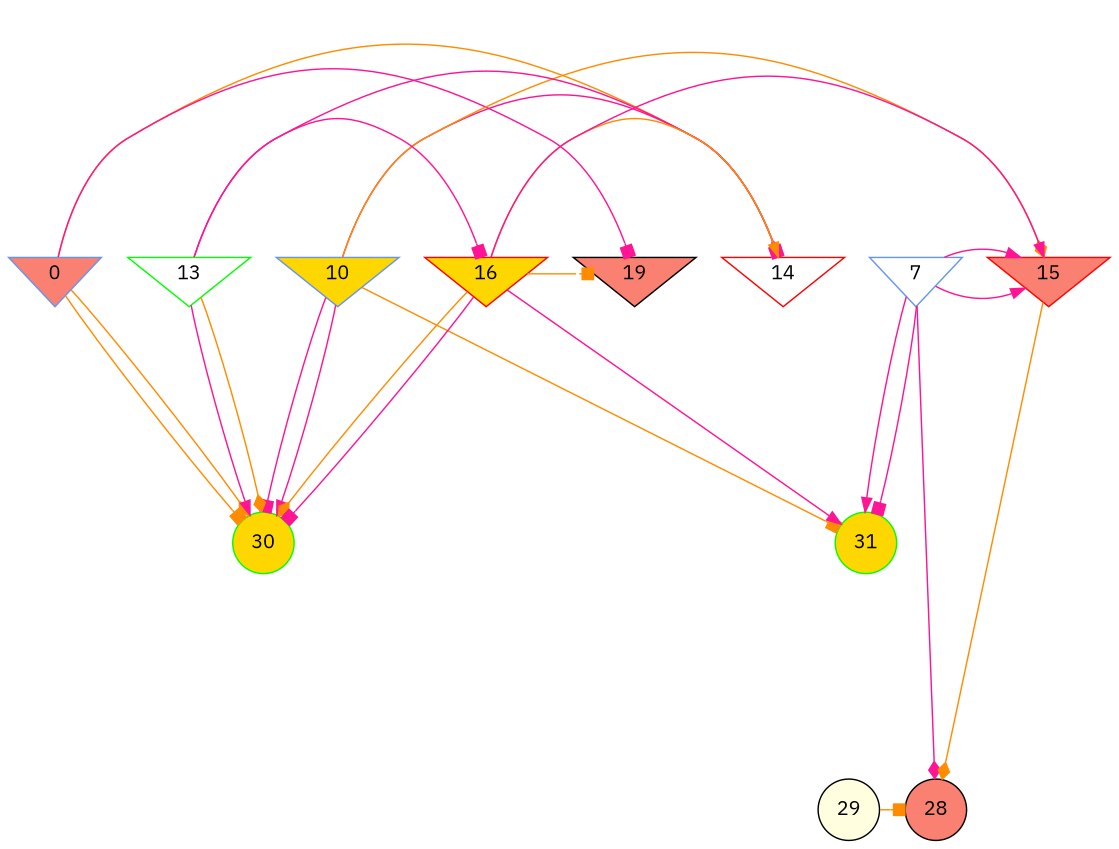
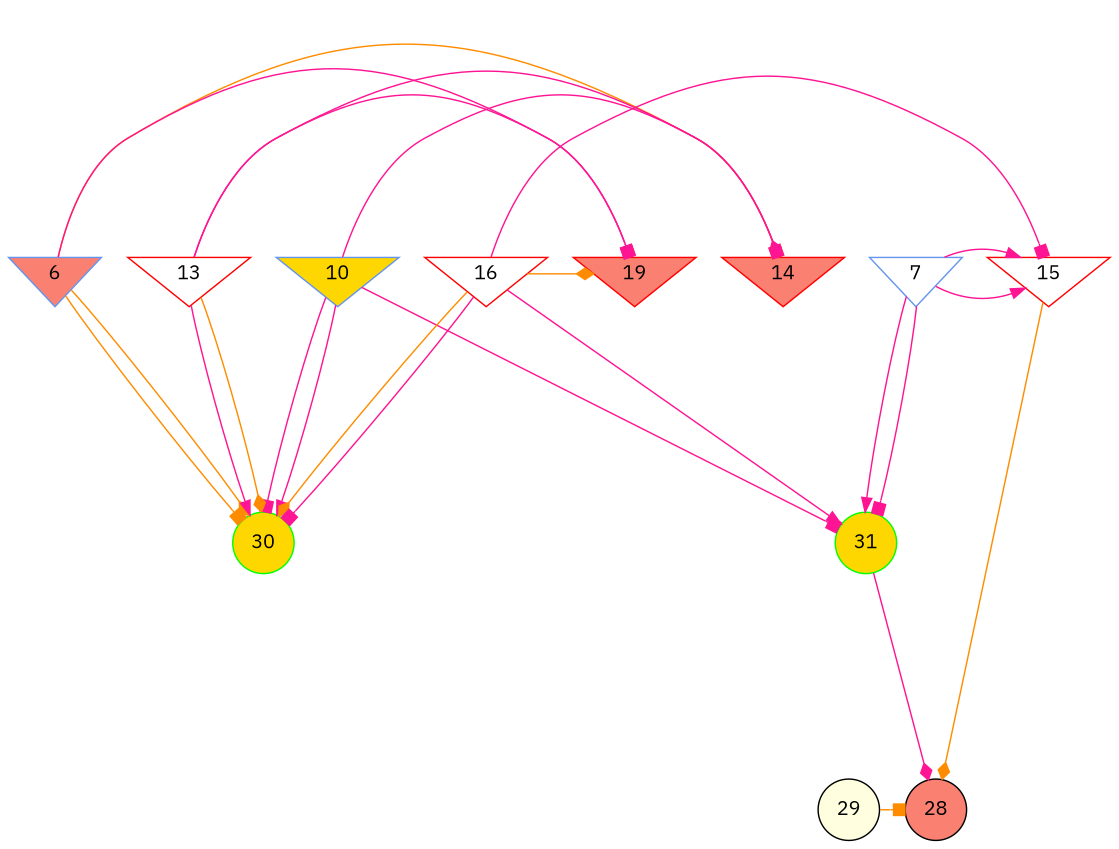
(685, 53) -> none
(760, 77) -> (760, 77)
(341, 119) -> (405, 95)
(627, 119) -> none
(55, 274) -> (55, 274)
(189, 274) -> (189, 274)
(486, 274) -> (486, 274)
(552, 274) -> (552, 274)
(635, 274) -> (635, 274)
(783, 274) -> (783, 274)
(1049, 274) -> (1049, 274)
(594, 404) -> (594, 404)
(926, 533) -> (899, 668)
